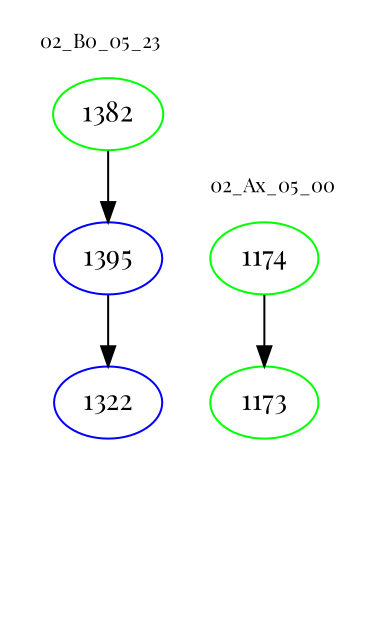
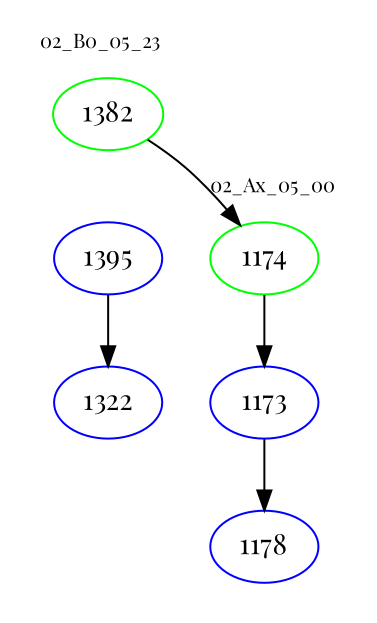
(108, 176) -> (207, 188)
(264, 403) -> (264, 403)
none -> (264, 547)
